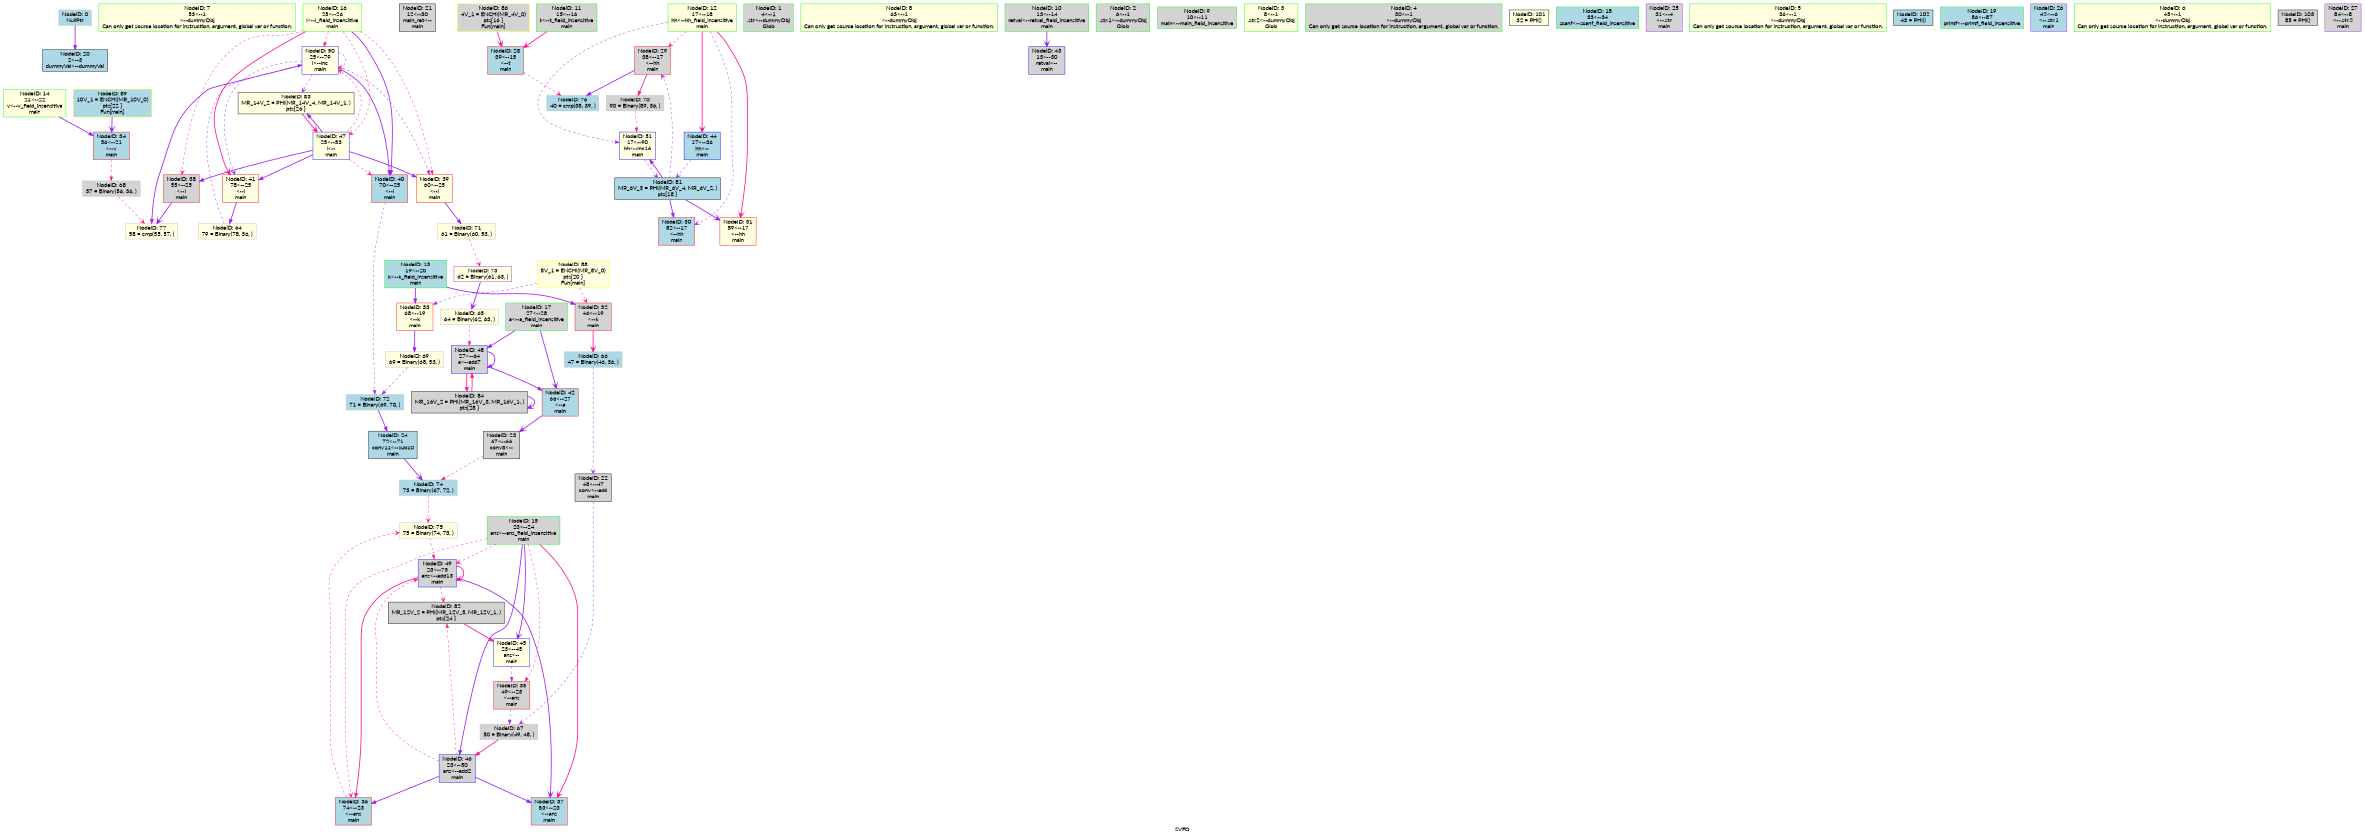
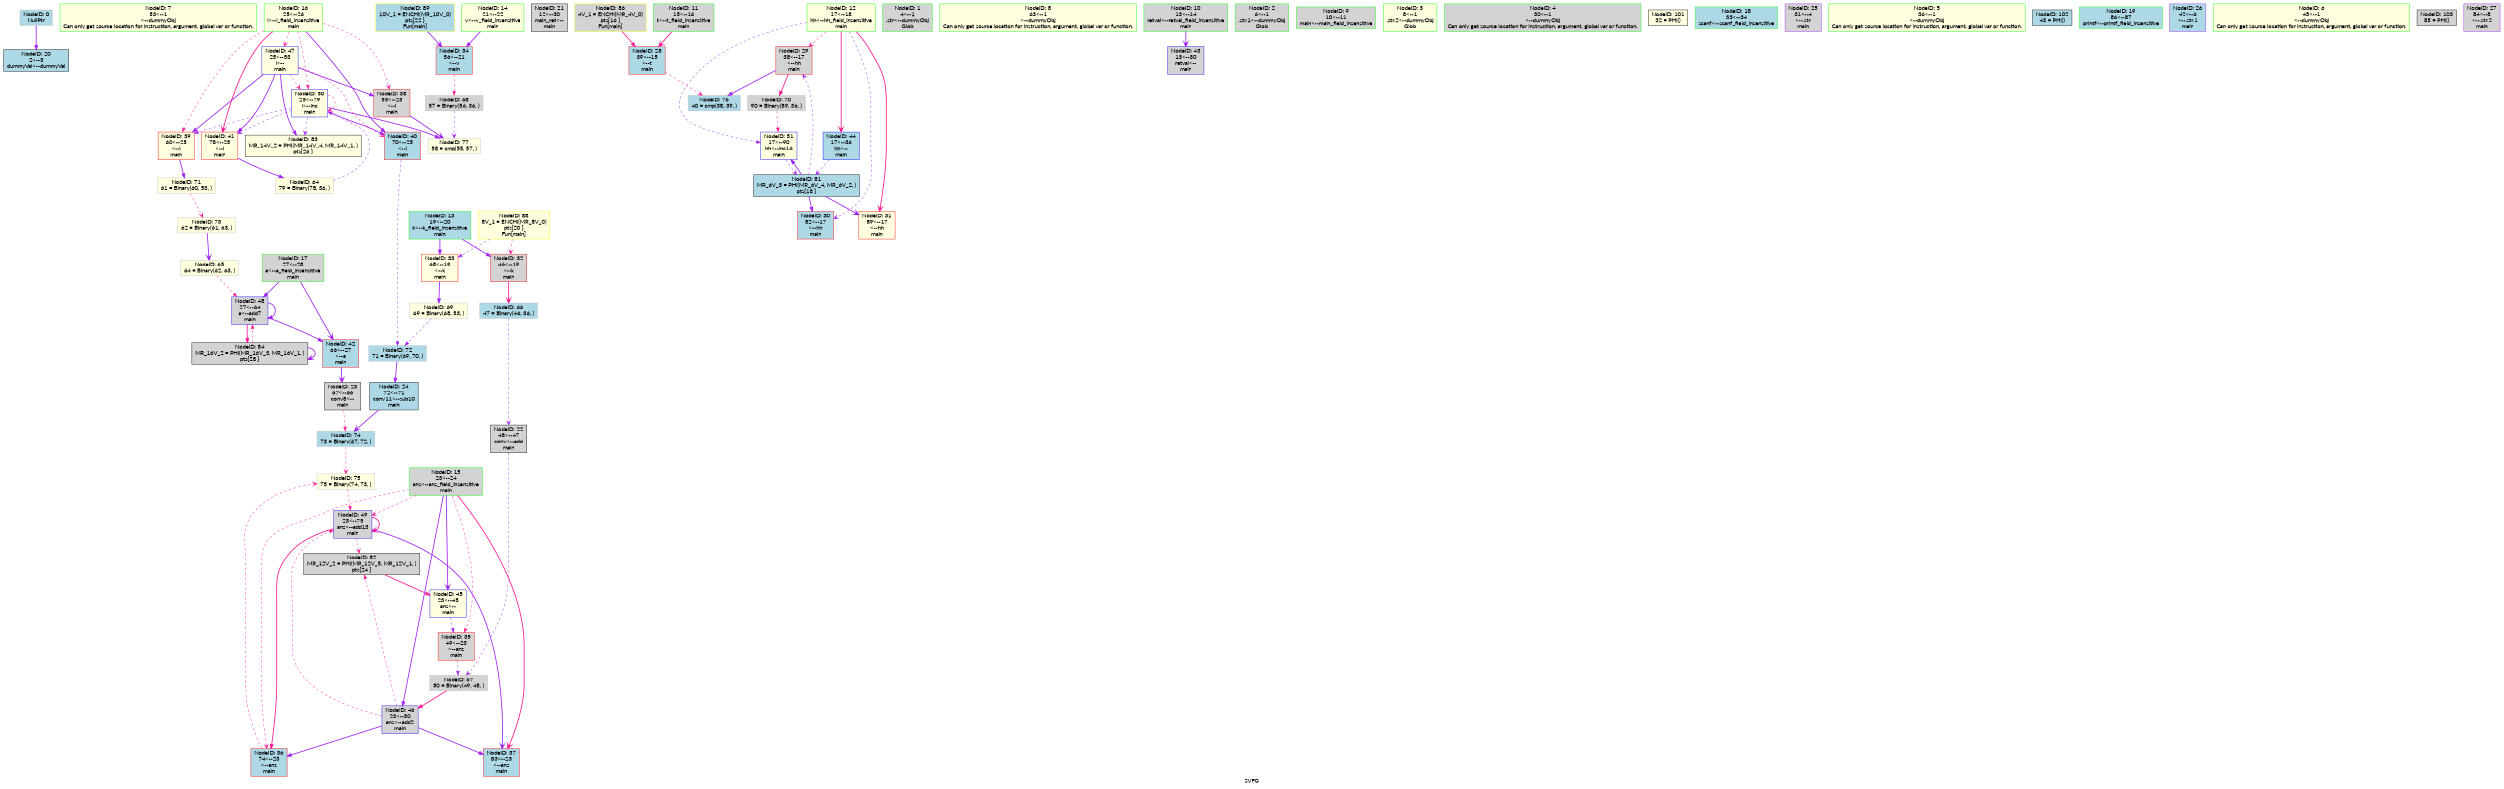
(499, 37) -> (627, 38)
(308, 121) -> none
(130, 208) -> (454, 122)
(483, 274) -> (207, 225)
(472, 384) -> (253, 336)
